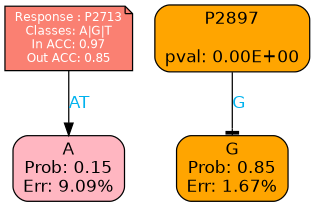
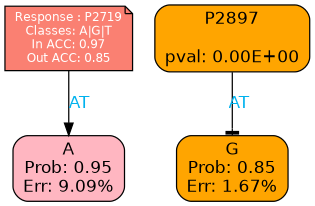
(69, 38) -> (69, 38)
(239, 103) -> (239, 103)
(69, 168) -> (69, 168)
